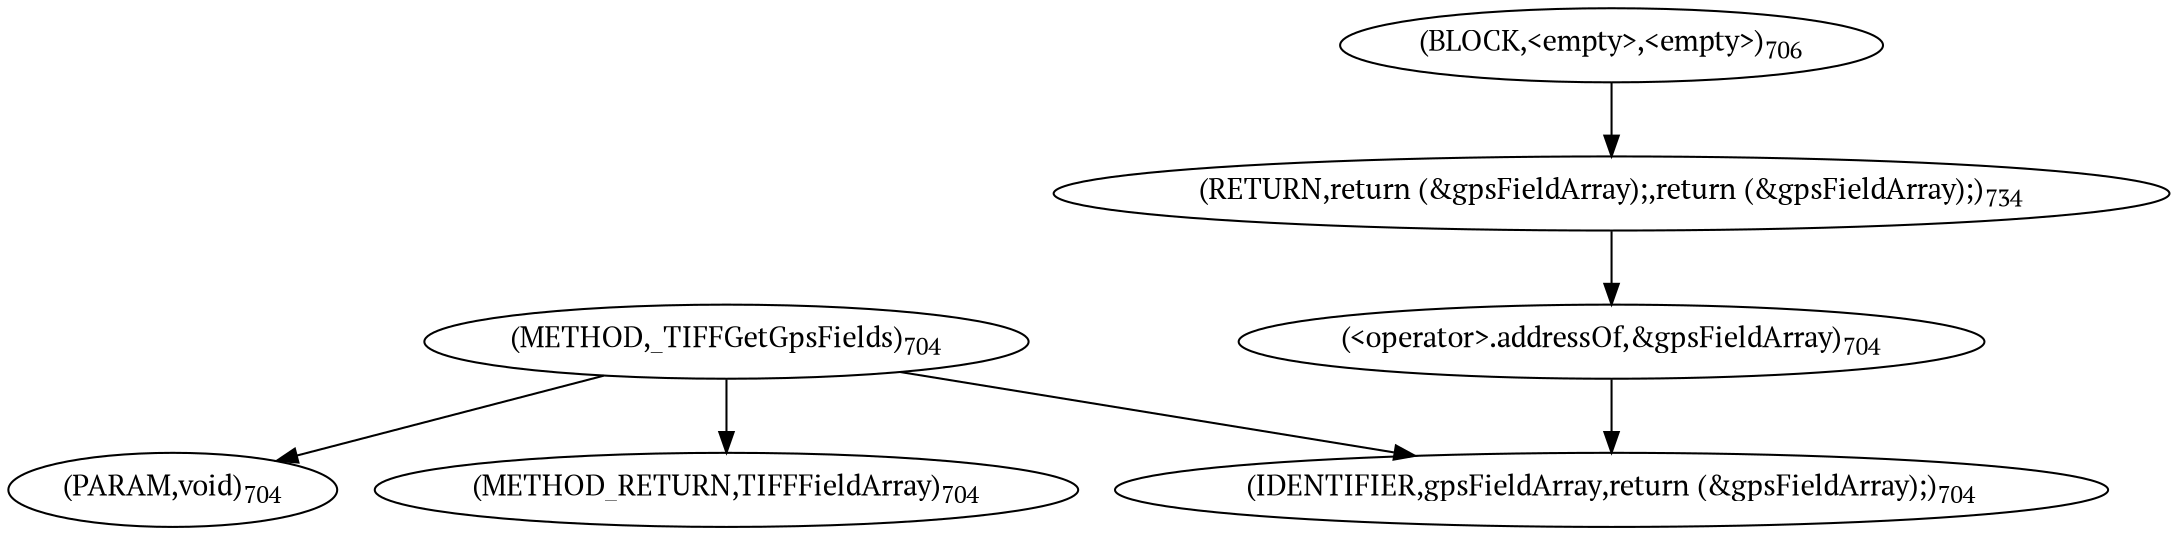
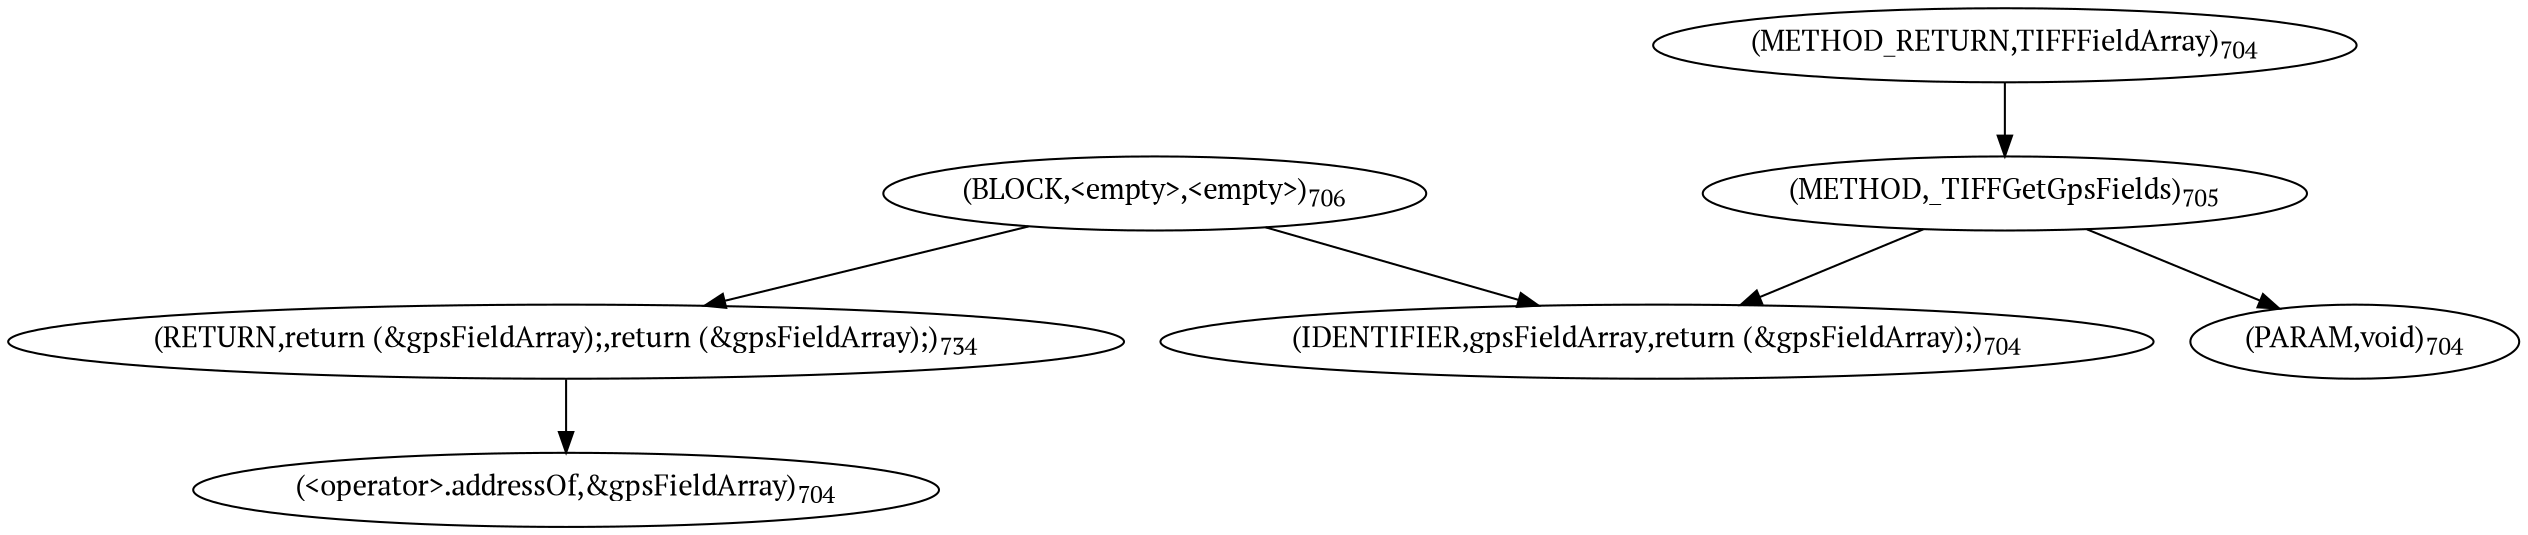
(923, 339) -> (2201, 190)
(726, 406) -> (2005, 109)
(1612, 406) -> (1392, 264)
